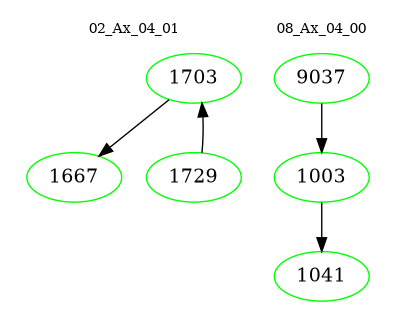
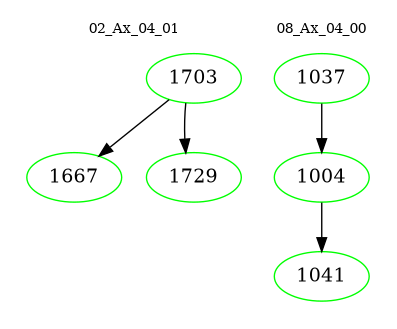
(322, 78) -> (322, 78)
(203, 135) -> (185, 121)
(322, 177) -> (322, 177)
